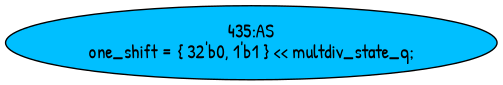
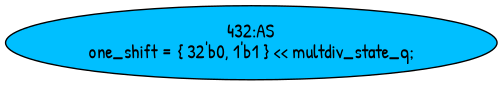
(251, 43) -> (251, 43)
